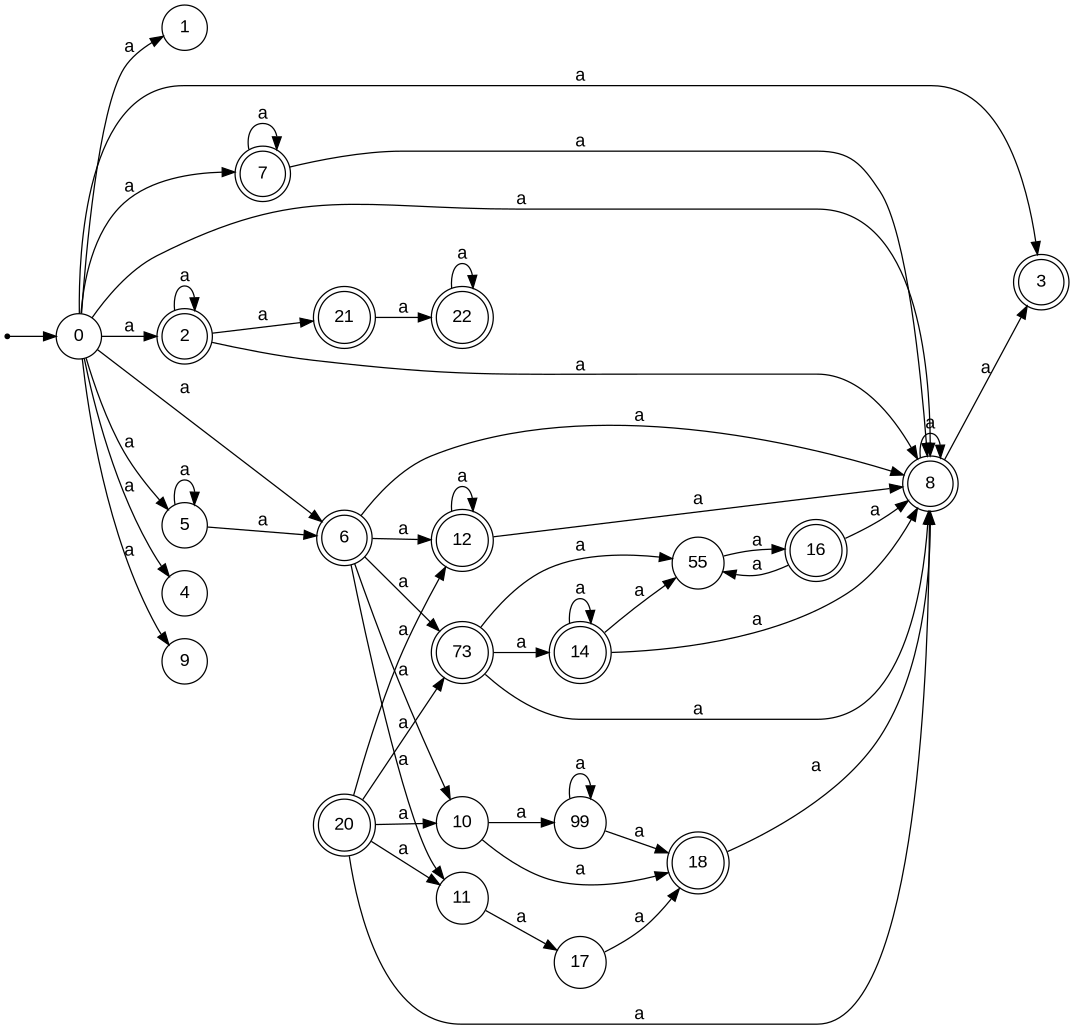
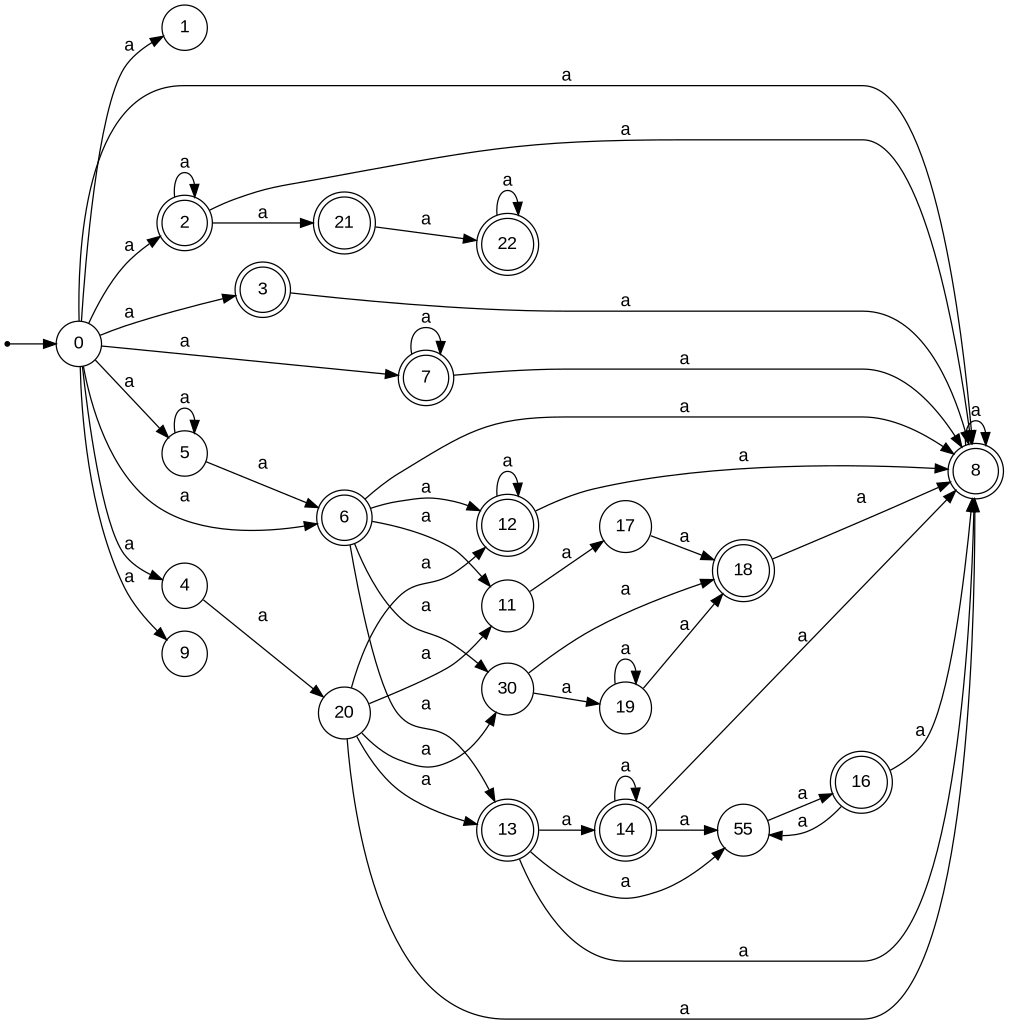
(983, 389) -> (661, 311)
none -> (258, 644)
(462, 653) -> (508, 830)
(462, 823) -> (508, 689)
(580, 823) -> (626, 708)
(344, 825) -> (344, 713)
